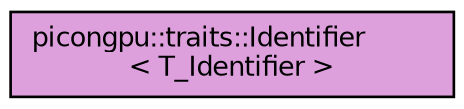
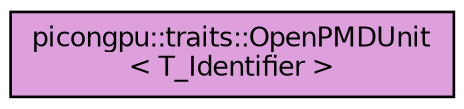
(232, 54) -> (232, 54)
